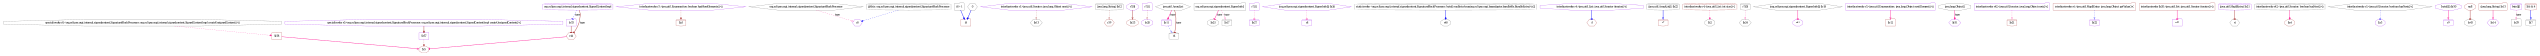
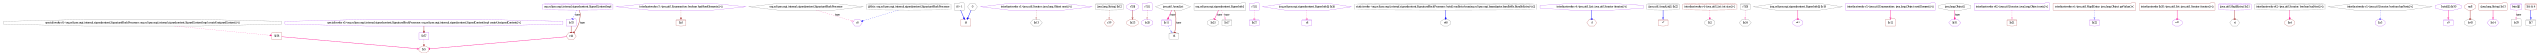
(2177, 23) -> (2177, 23)
